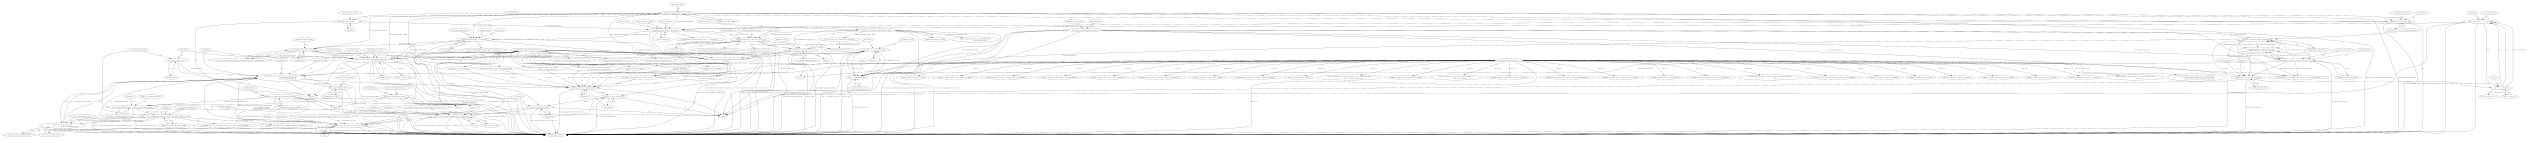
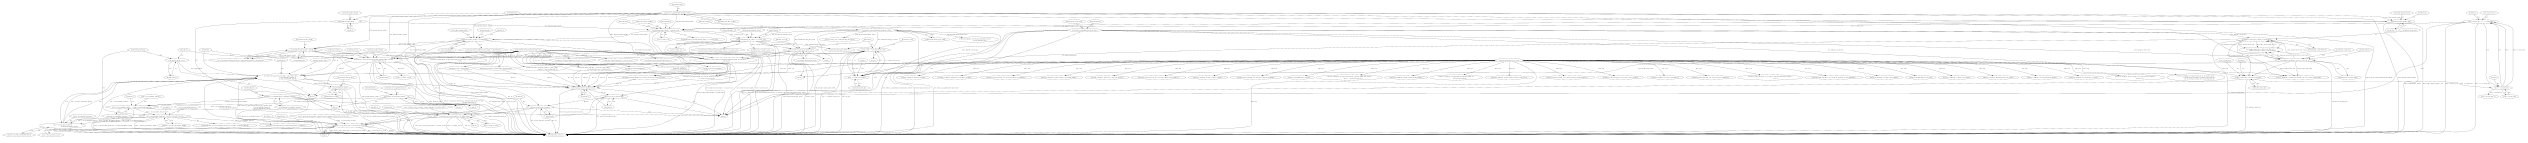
(840, 44) -> (869, 47)
(737, 134) -> none
